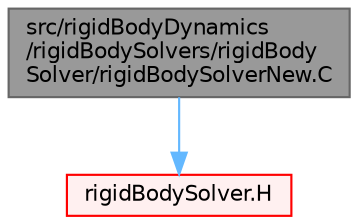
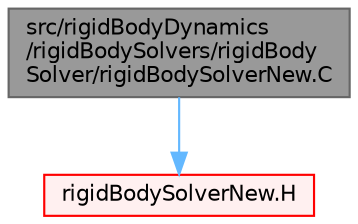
(179, 195) -> (179, 195)
